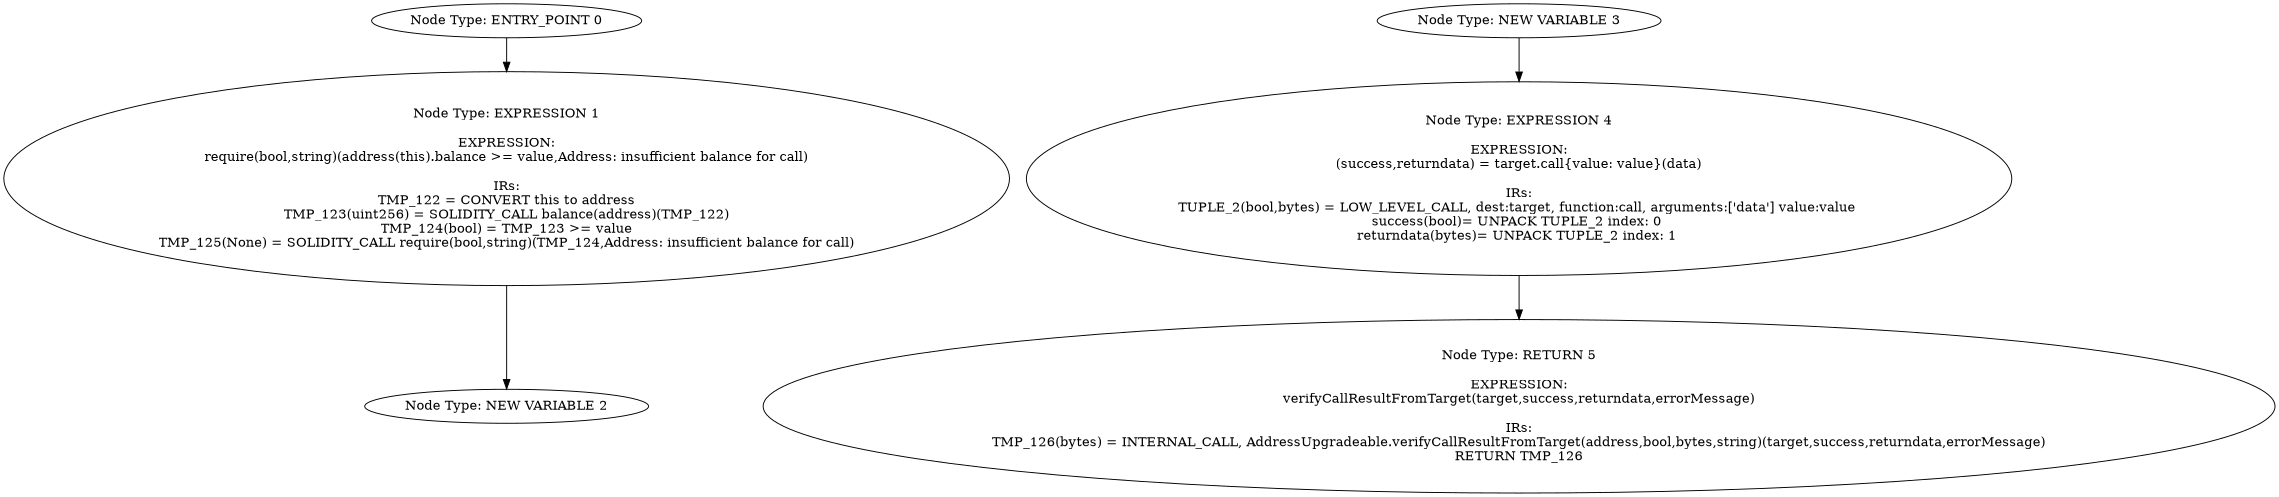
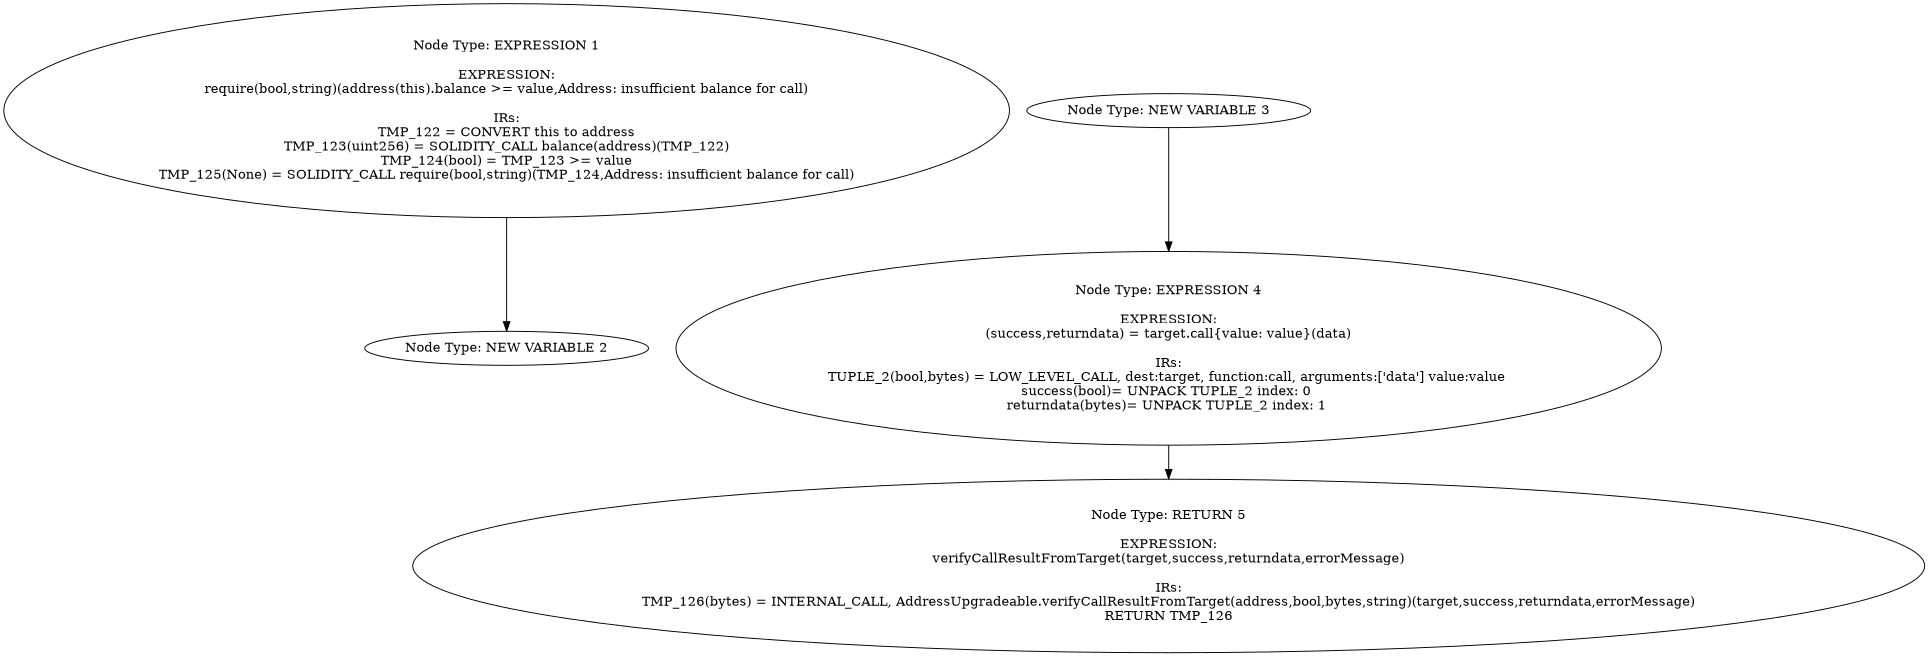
(507, 21) -> none
